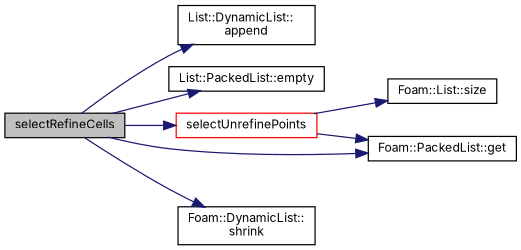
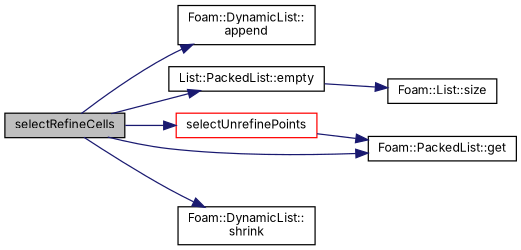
(247, 25) -> (247, 25)
(345, 108) -> (350, 85)
